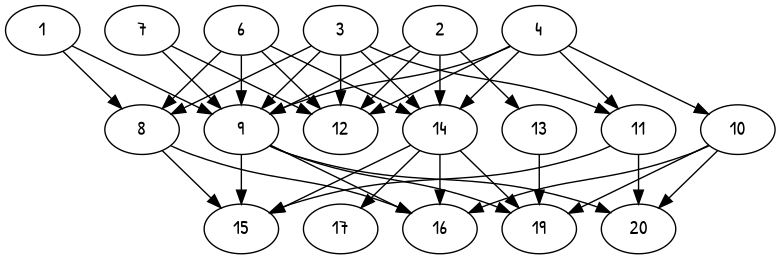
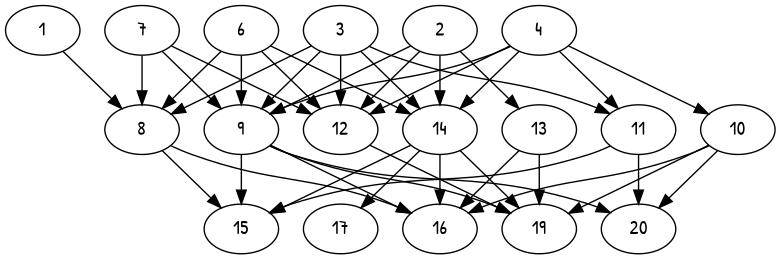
none -> (142, 73)
(136, 77) -> none
none -> (504, 165)
none -> (418, 168)
